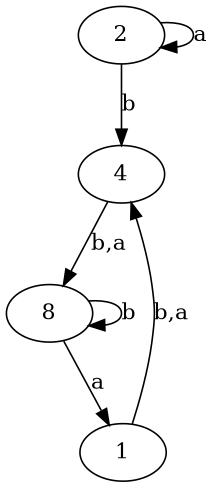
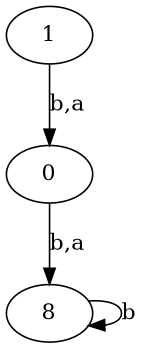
(121, 35) -> none
(121, 174) -> (50, 174)
(83, 376) -> none
